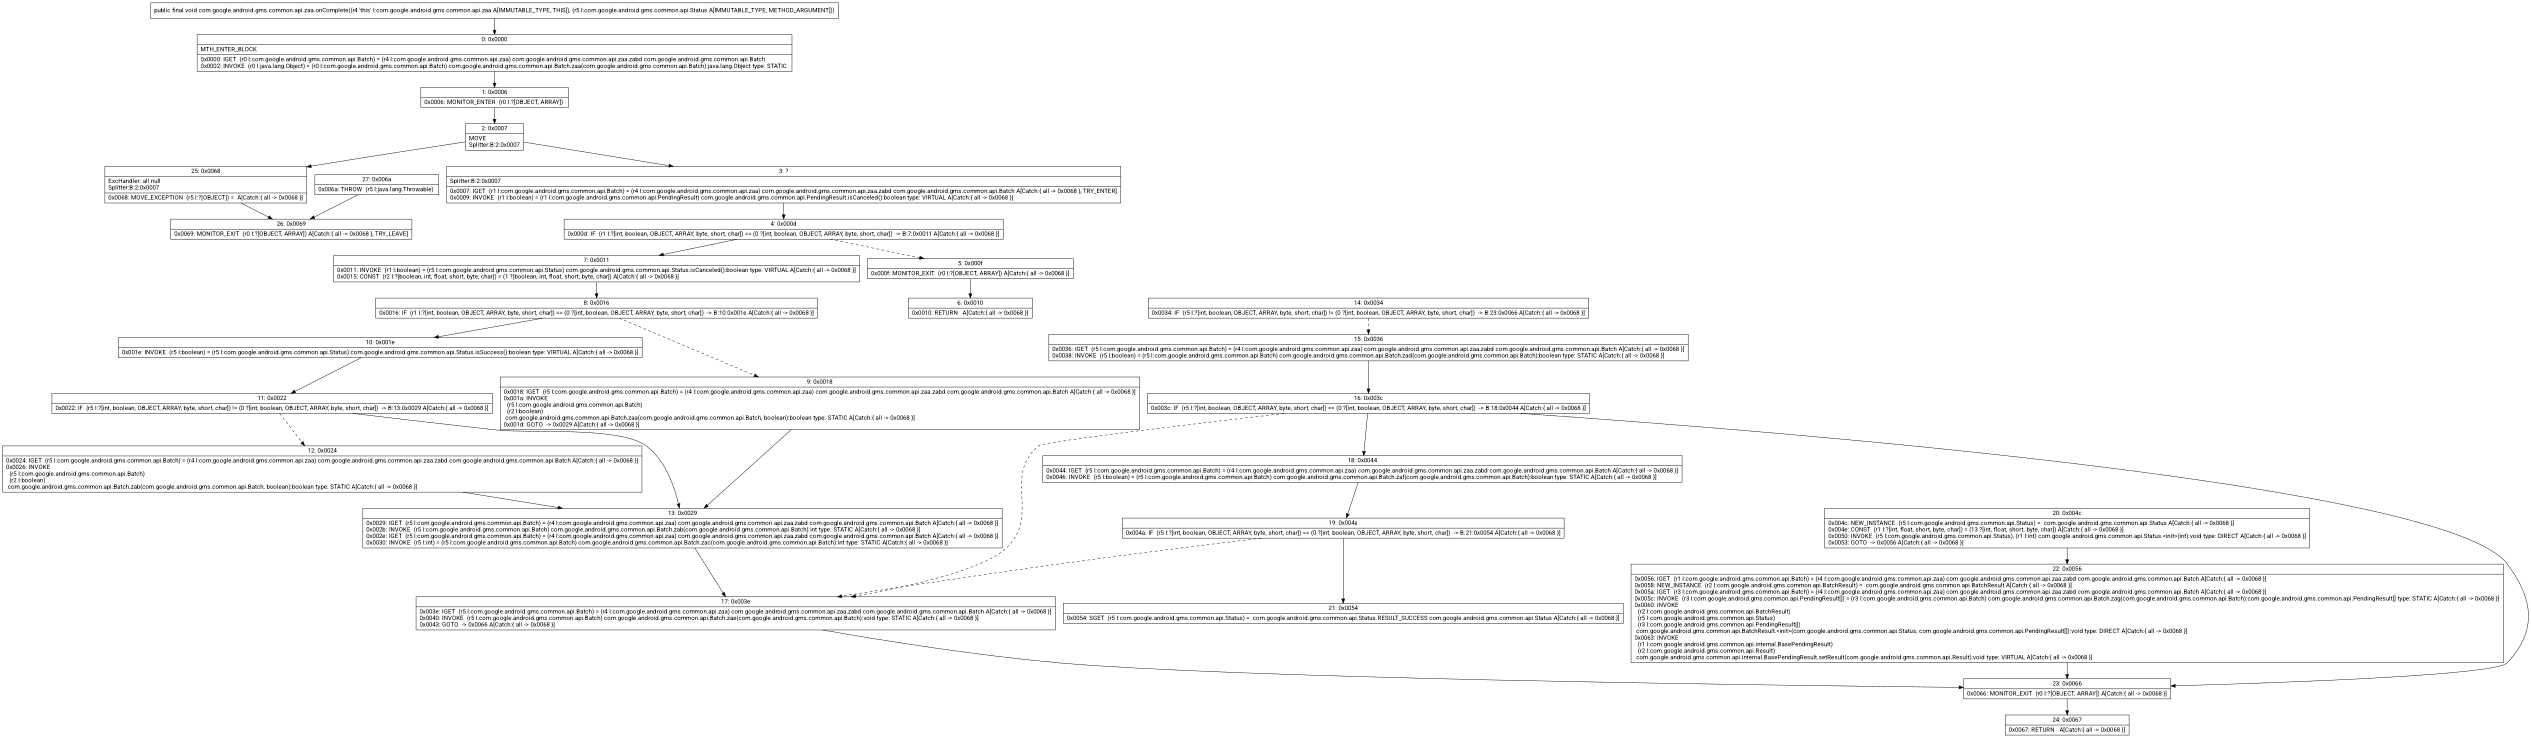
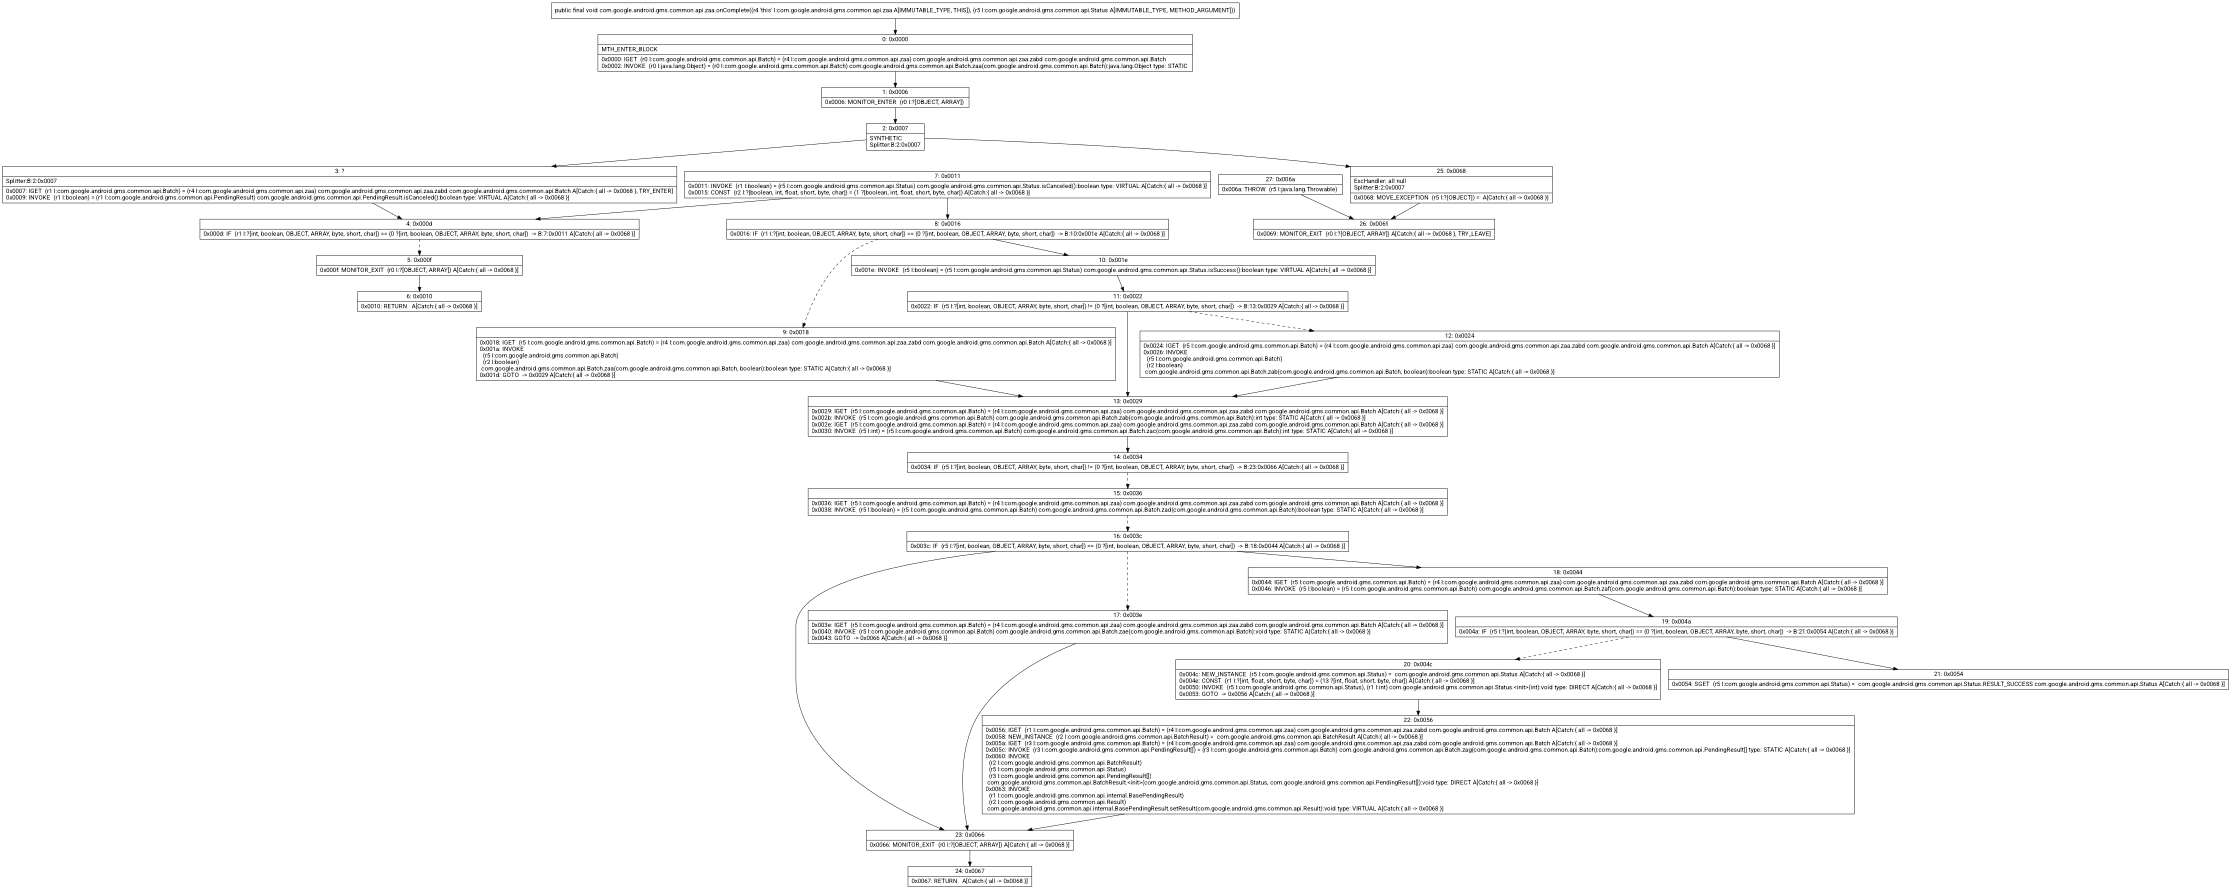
(478, 138) -> (886, 138)
(700, 247) -> (666, 208)
(1369, 375) -> (1128, 521)
(1051, 565) -> (1574, 648)
(709, 571) -> (1128, 442)
